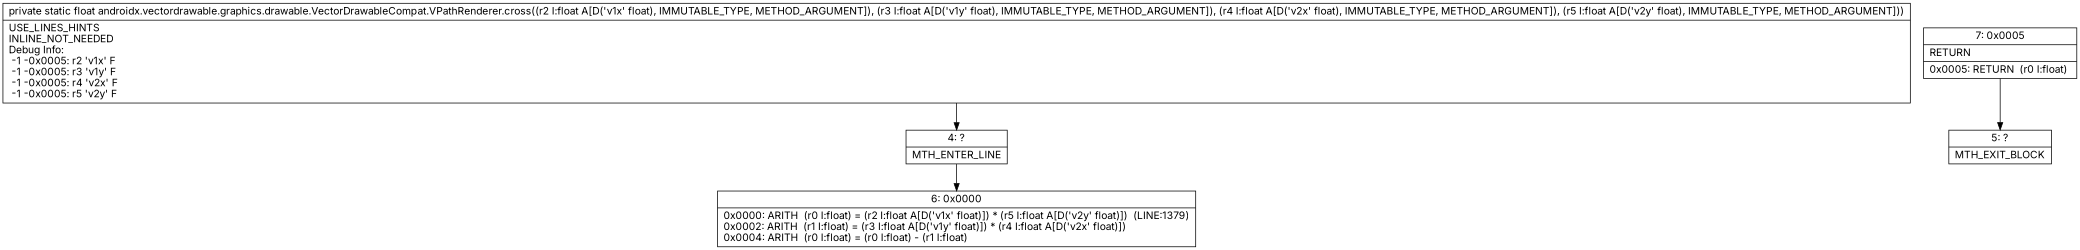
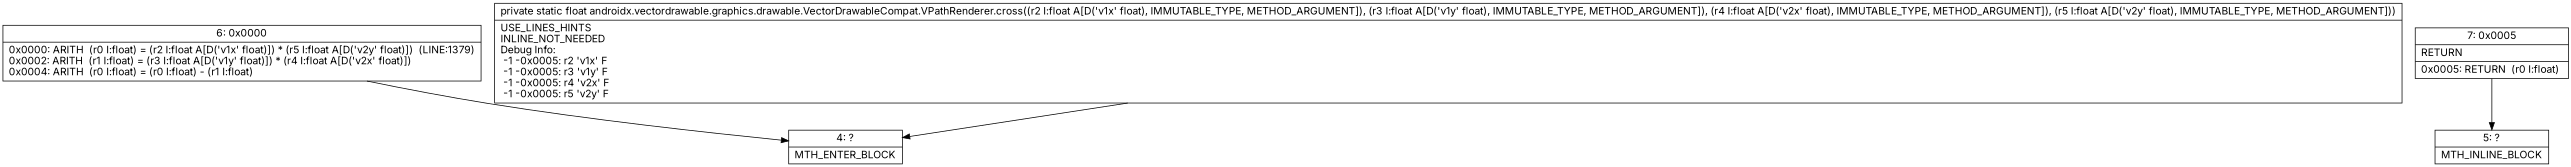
(957, 155) -> (846, 155)
(2000, 155) -> (2492, 155)
(957, 174) -> (573, 116)
